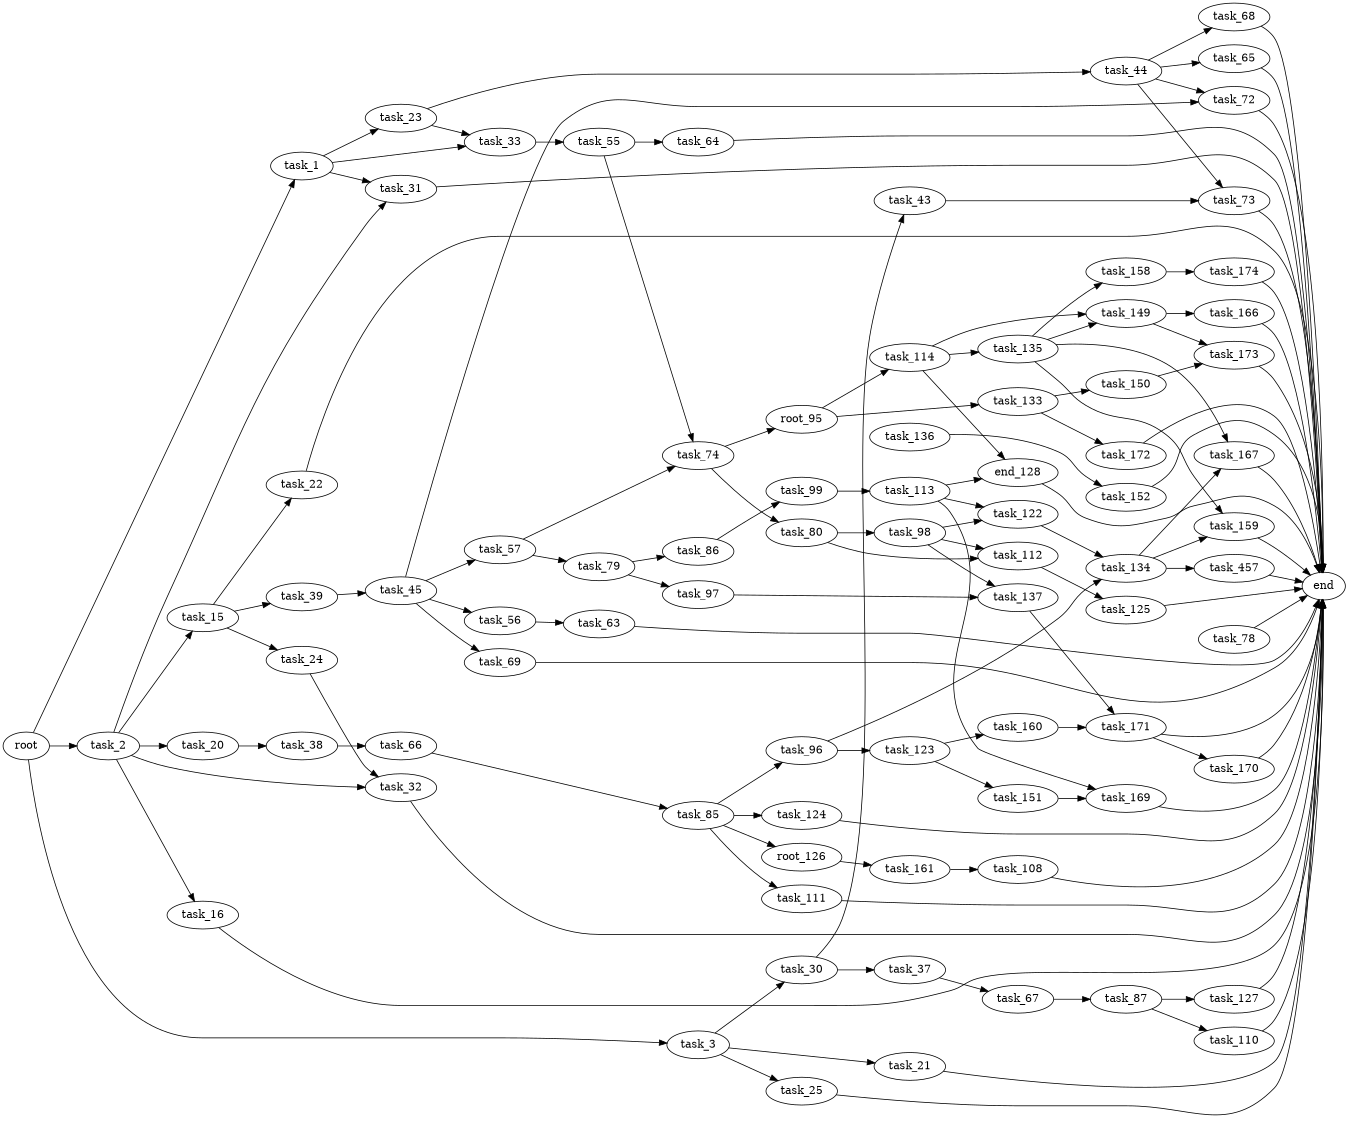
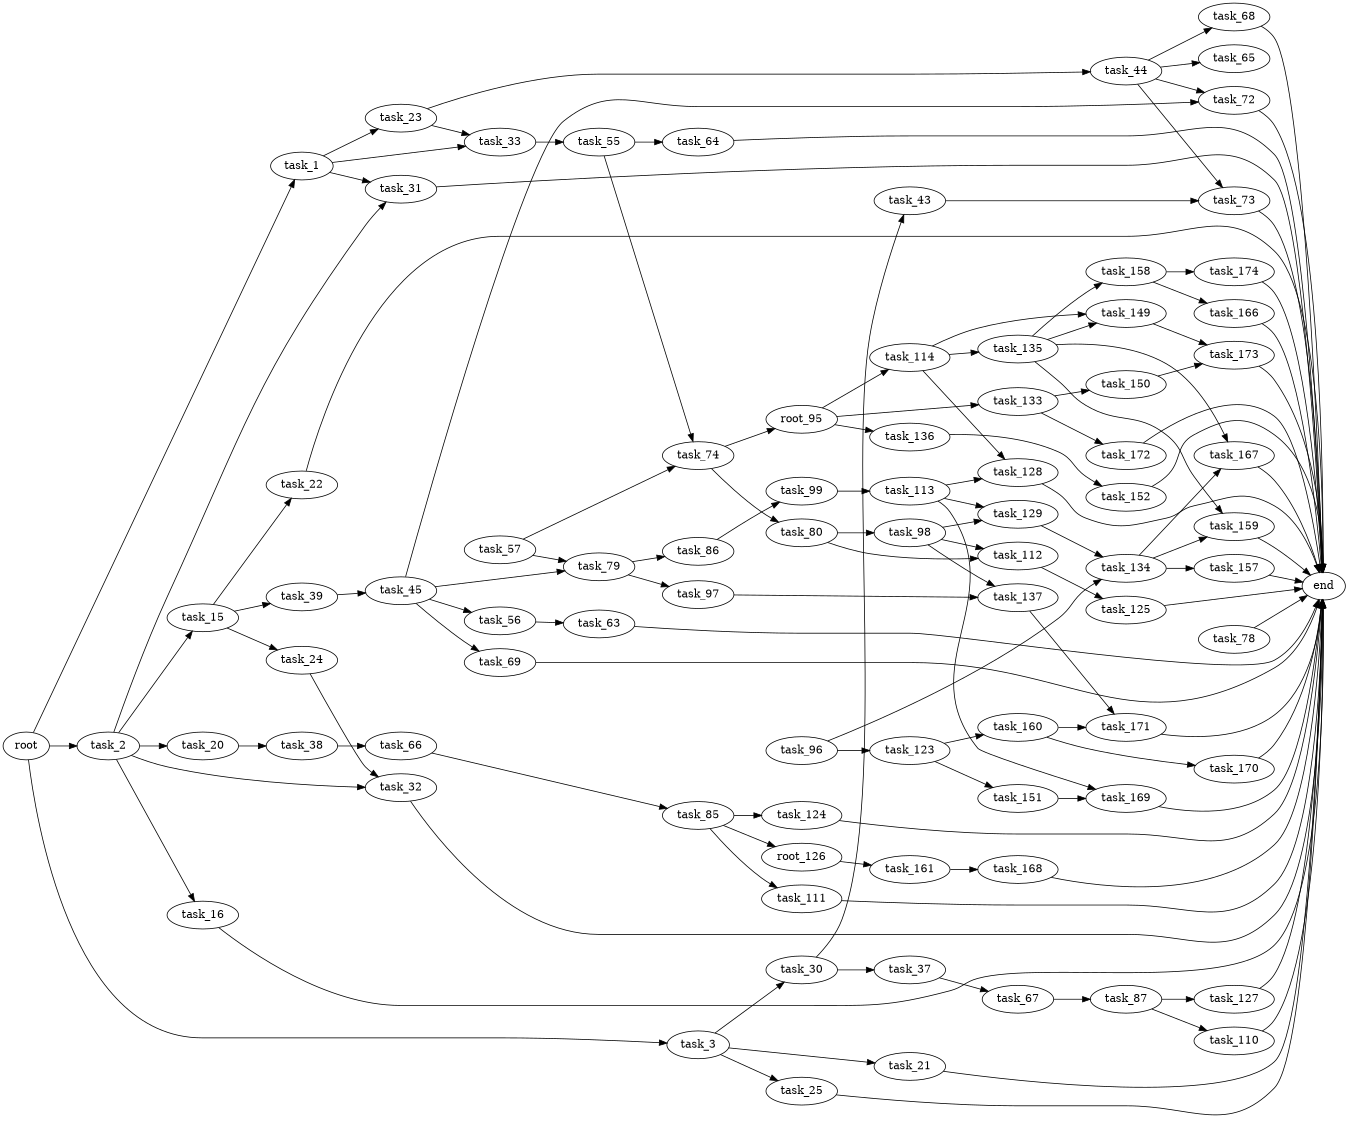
(1308, 312) -> none
(1176, 314) -> (1176, 291)
none -> (850, 427)
(1018, 473) -> (1018, 473)
(1018, 514) -> (1018, 514)
(1234, 568) -> (1234, 568)
(447, 572) -> (496, 579)
(1176, 747) -> (1116, 754)
(747, 785) -> none
(1018, 870) -> (1018, 870)
